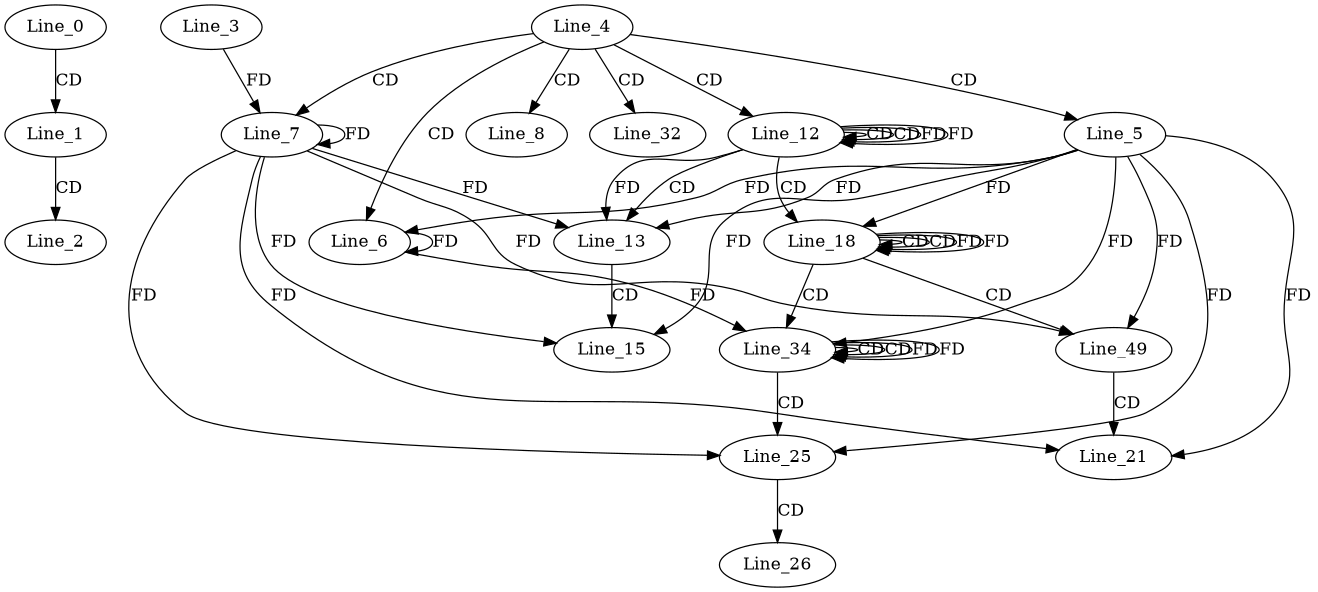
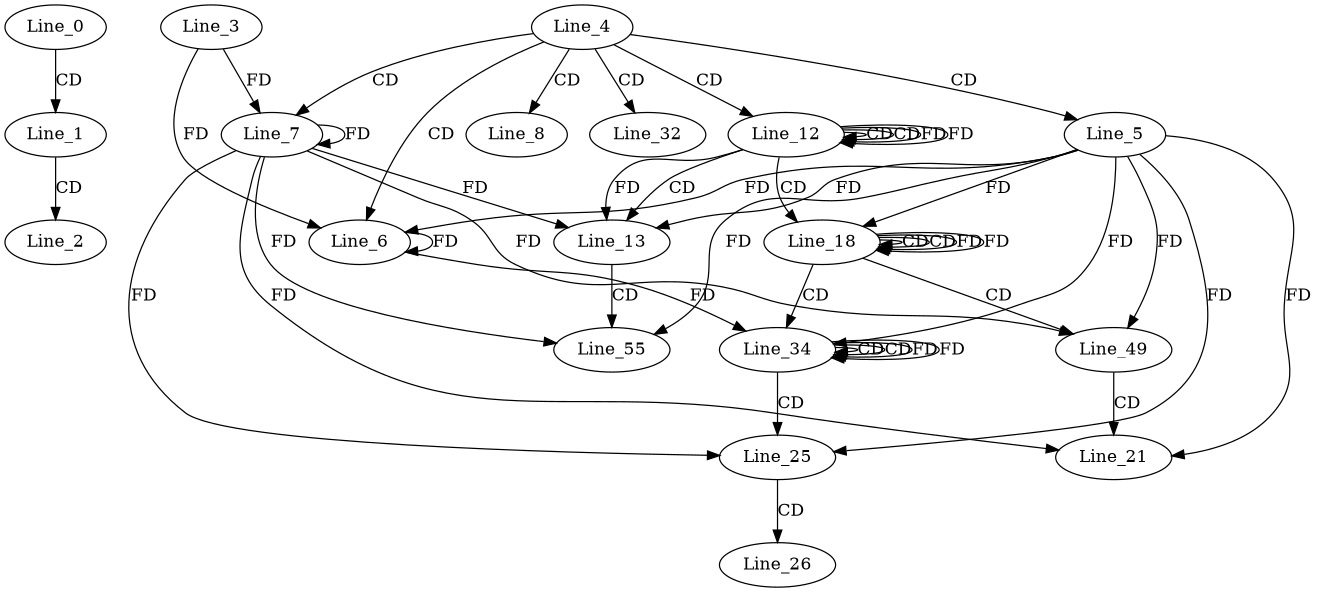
none -> (188, 163)
(612, 350) -> (612, 350)
